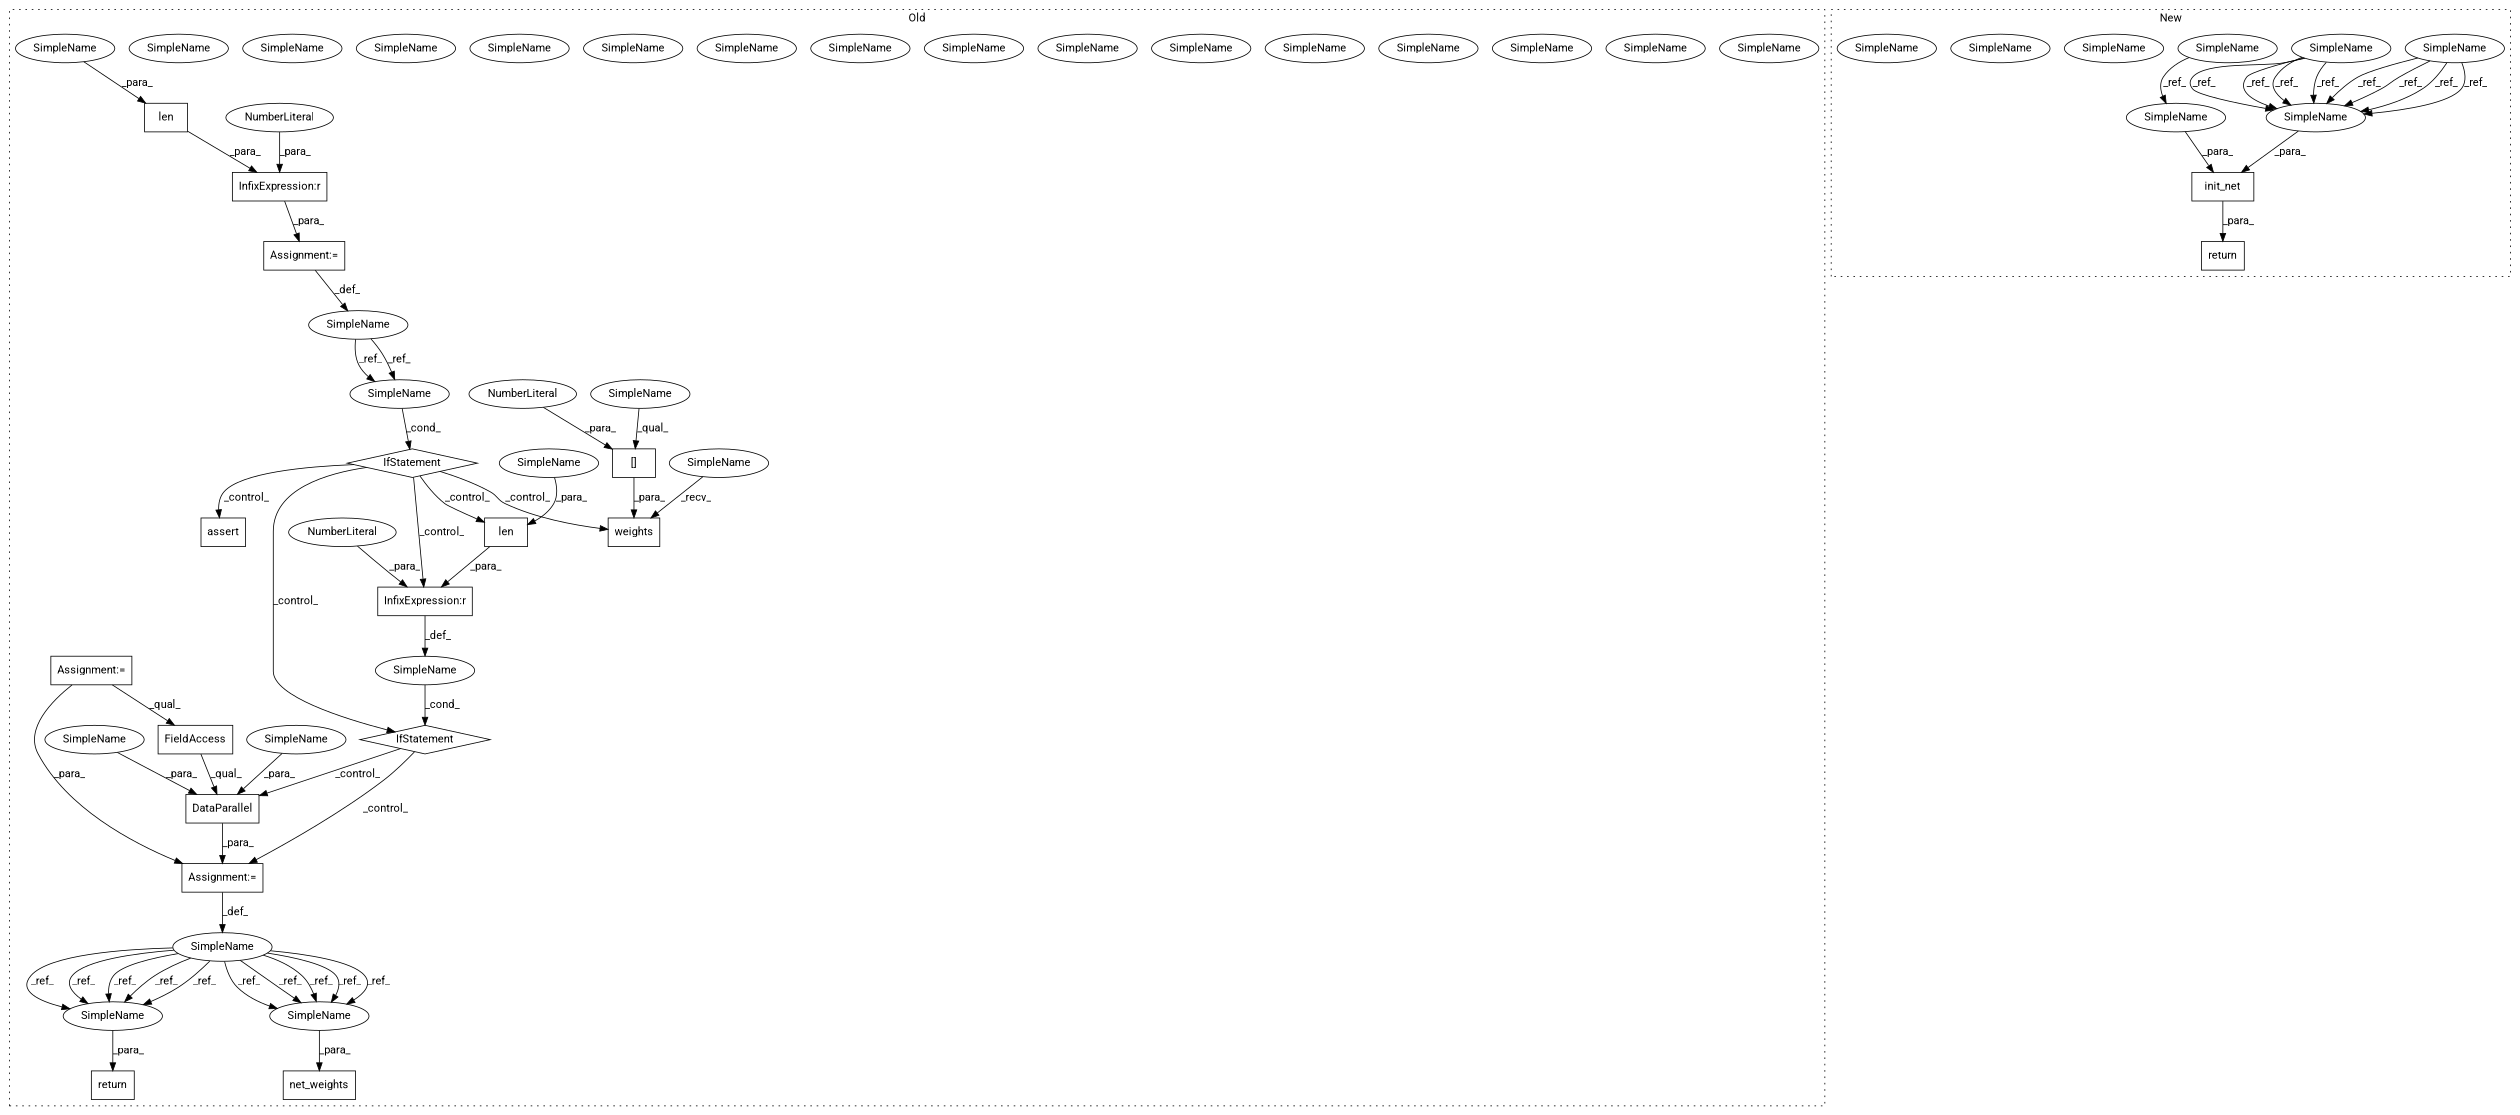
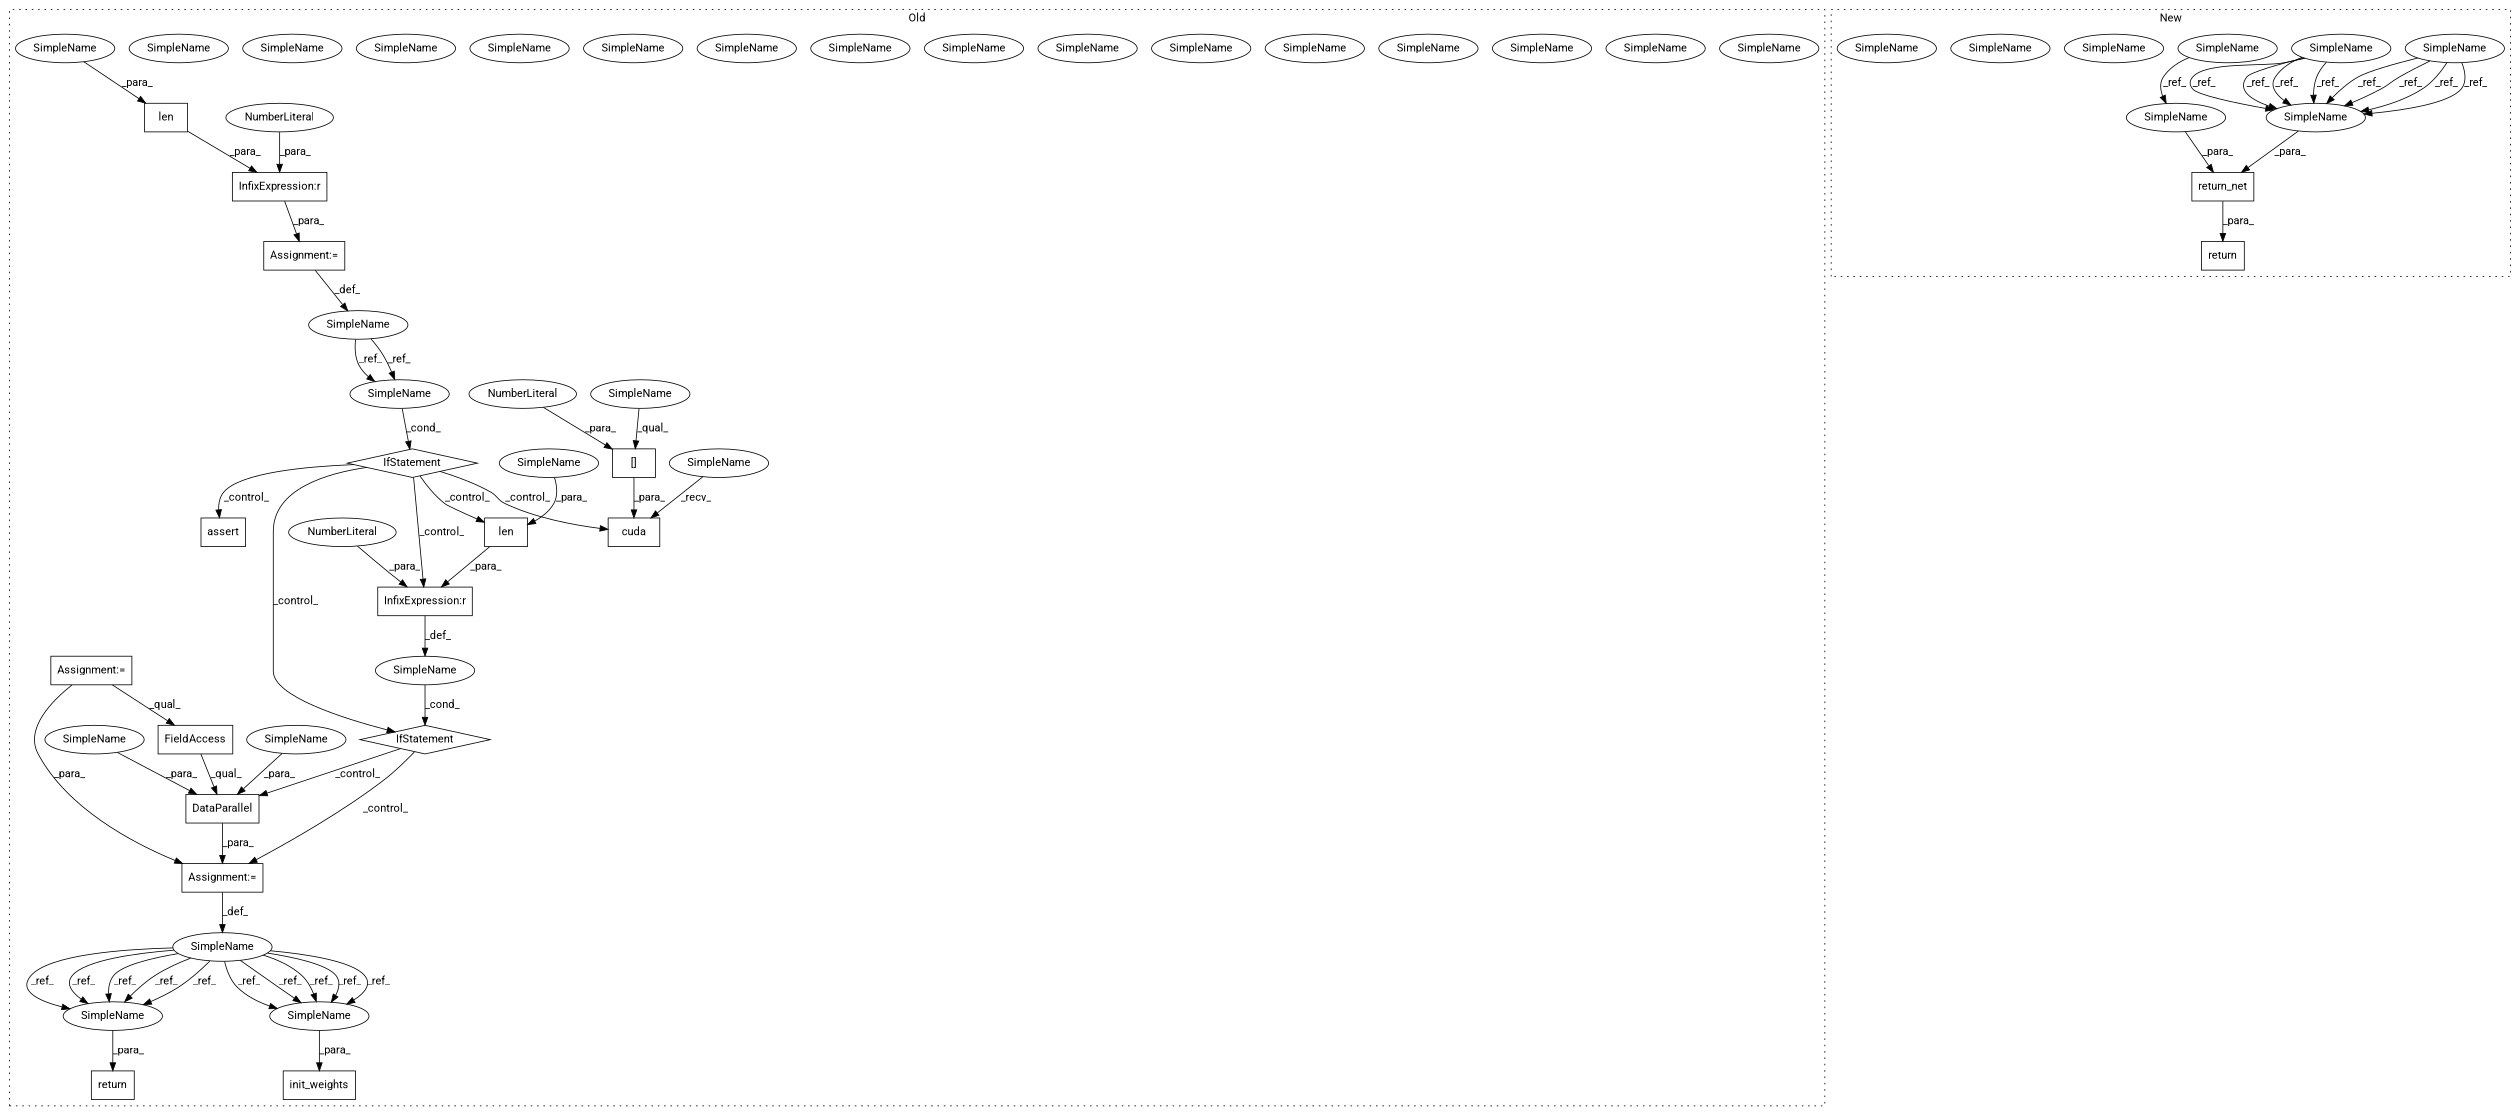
(2223, 187) -> (2223, 187)
(634, 532) -> (634, 532)
(319, 1085) -> (319, 1085)
